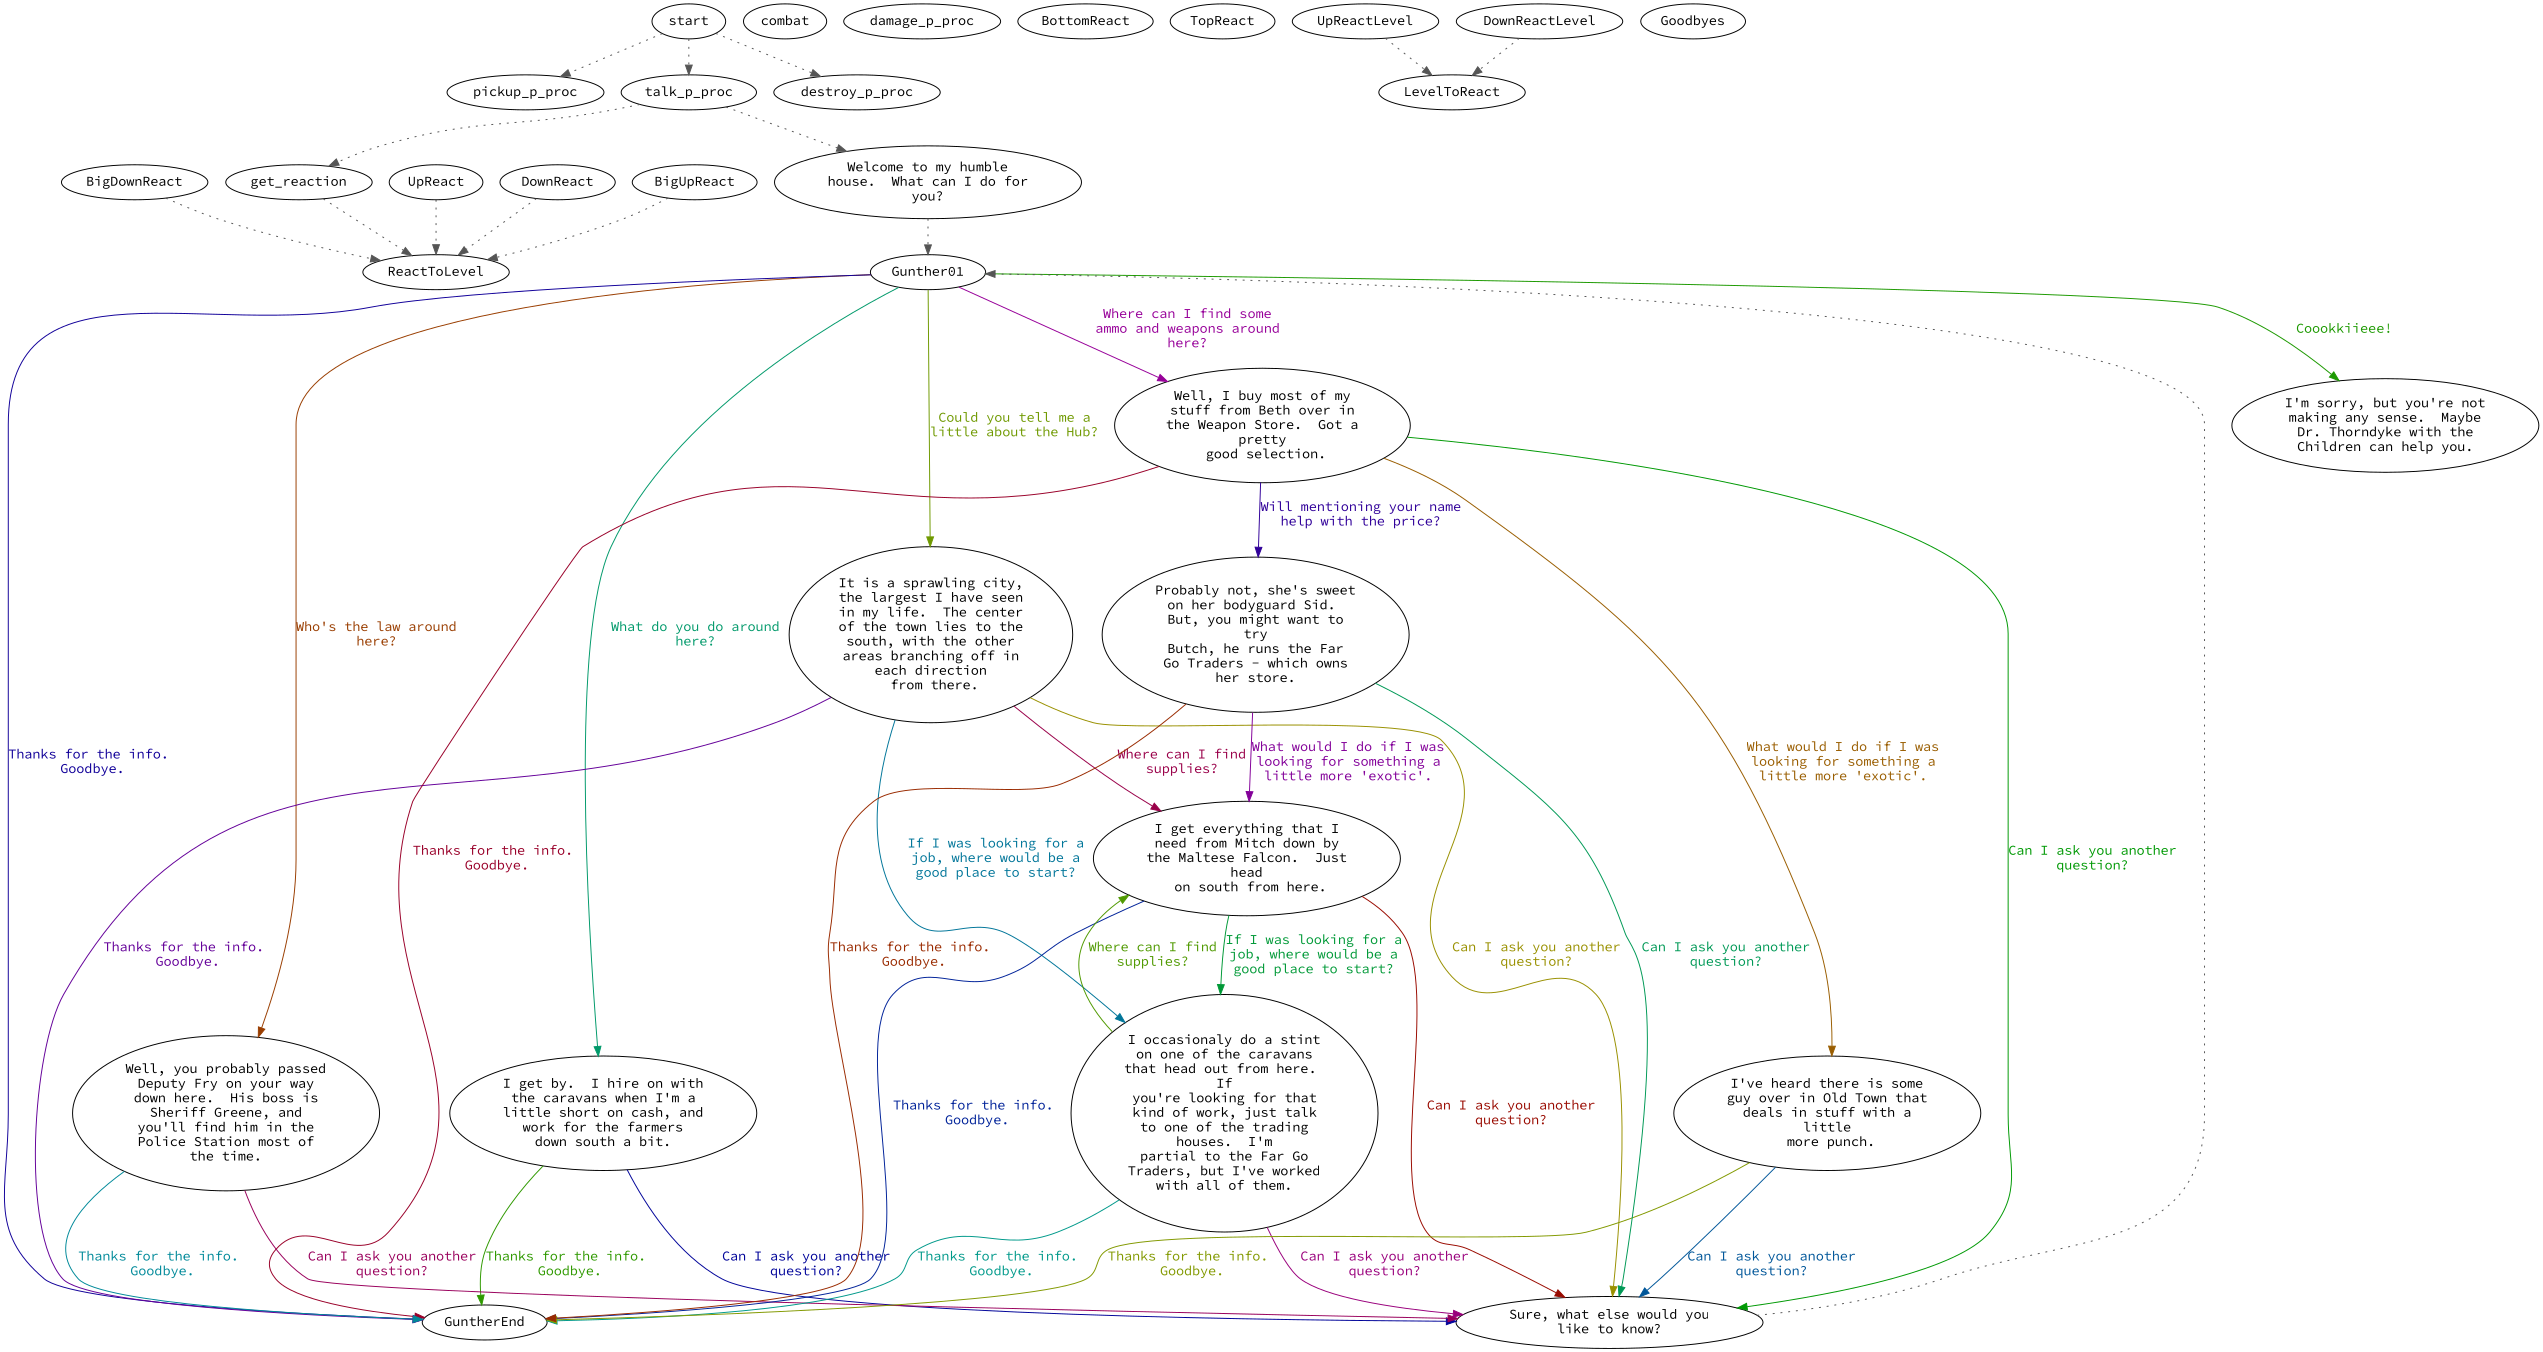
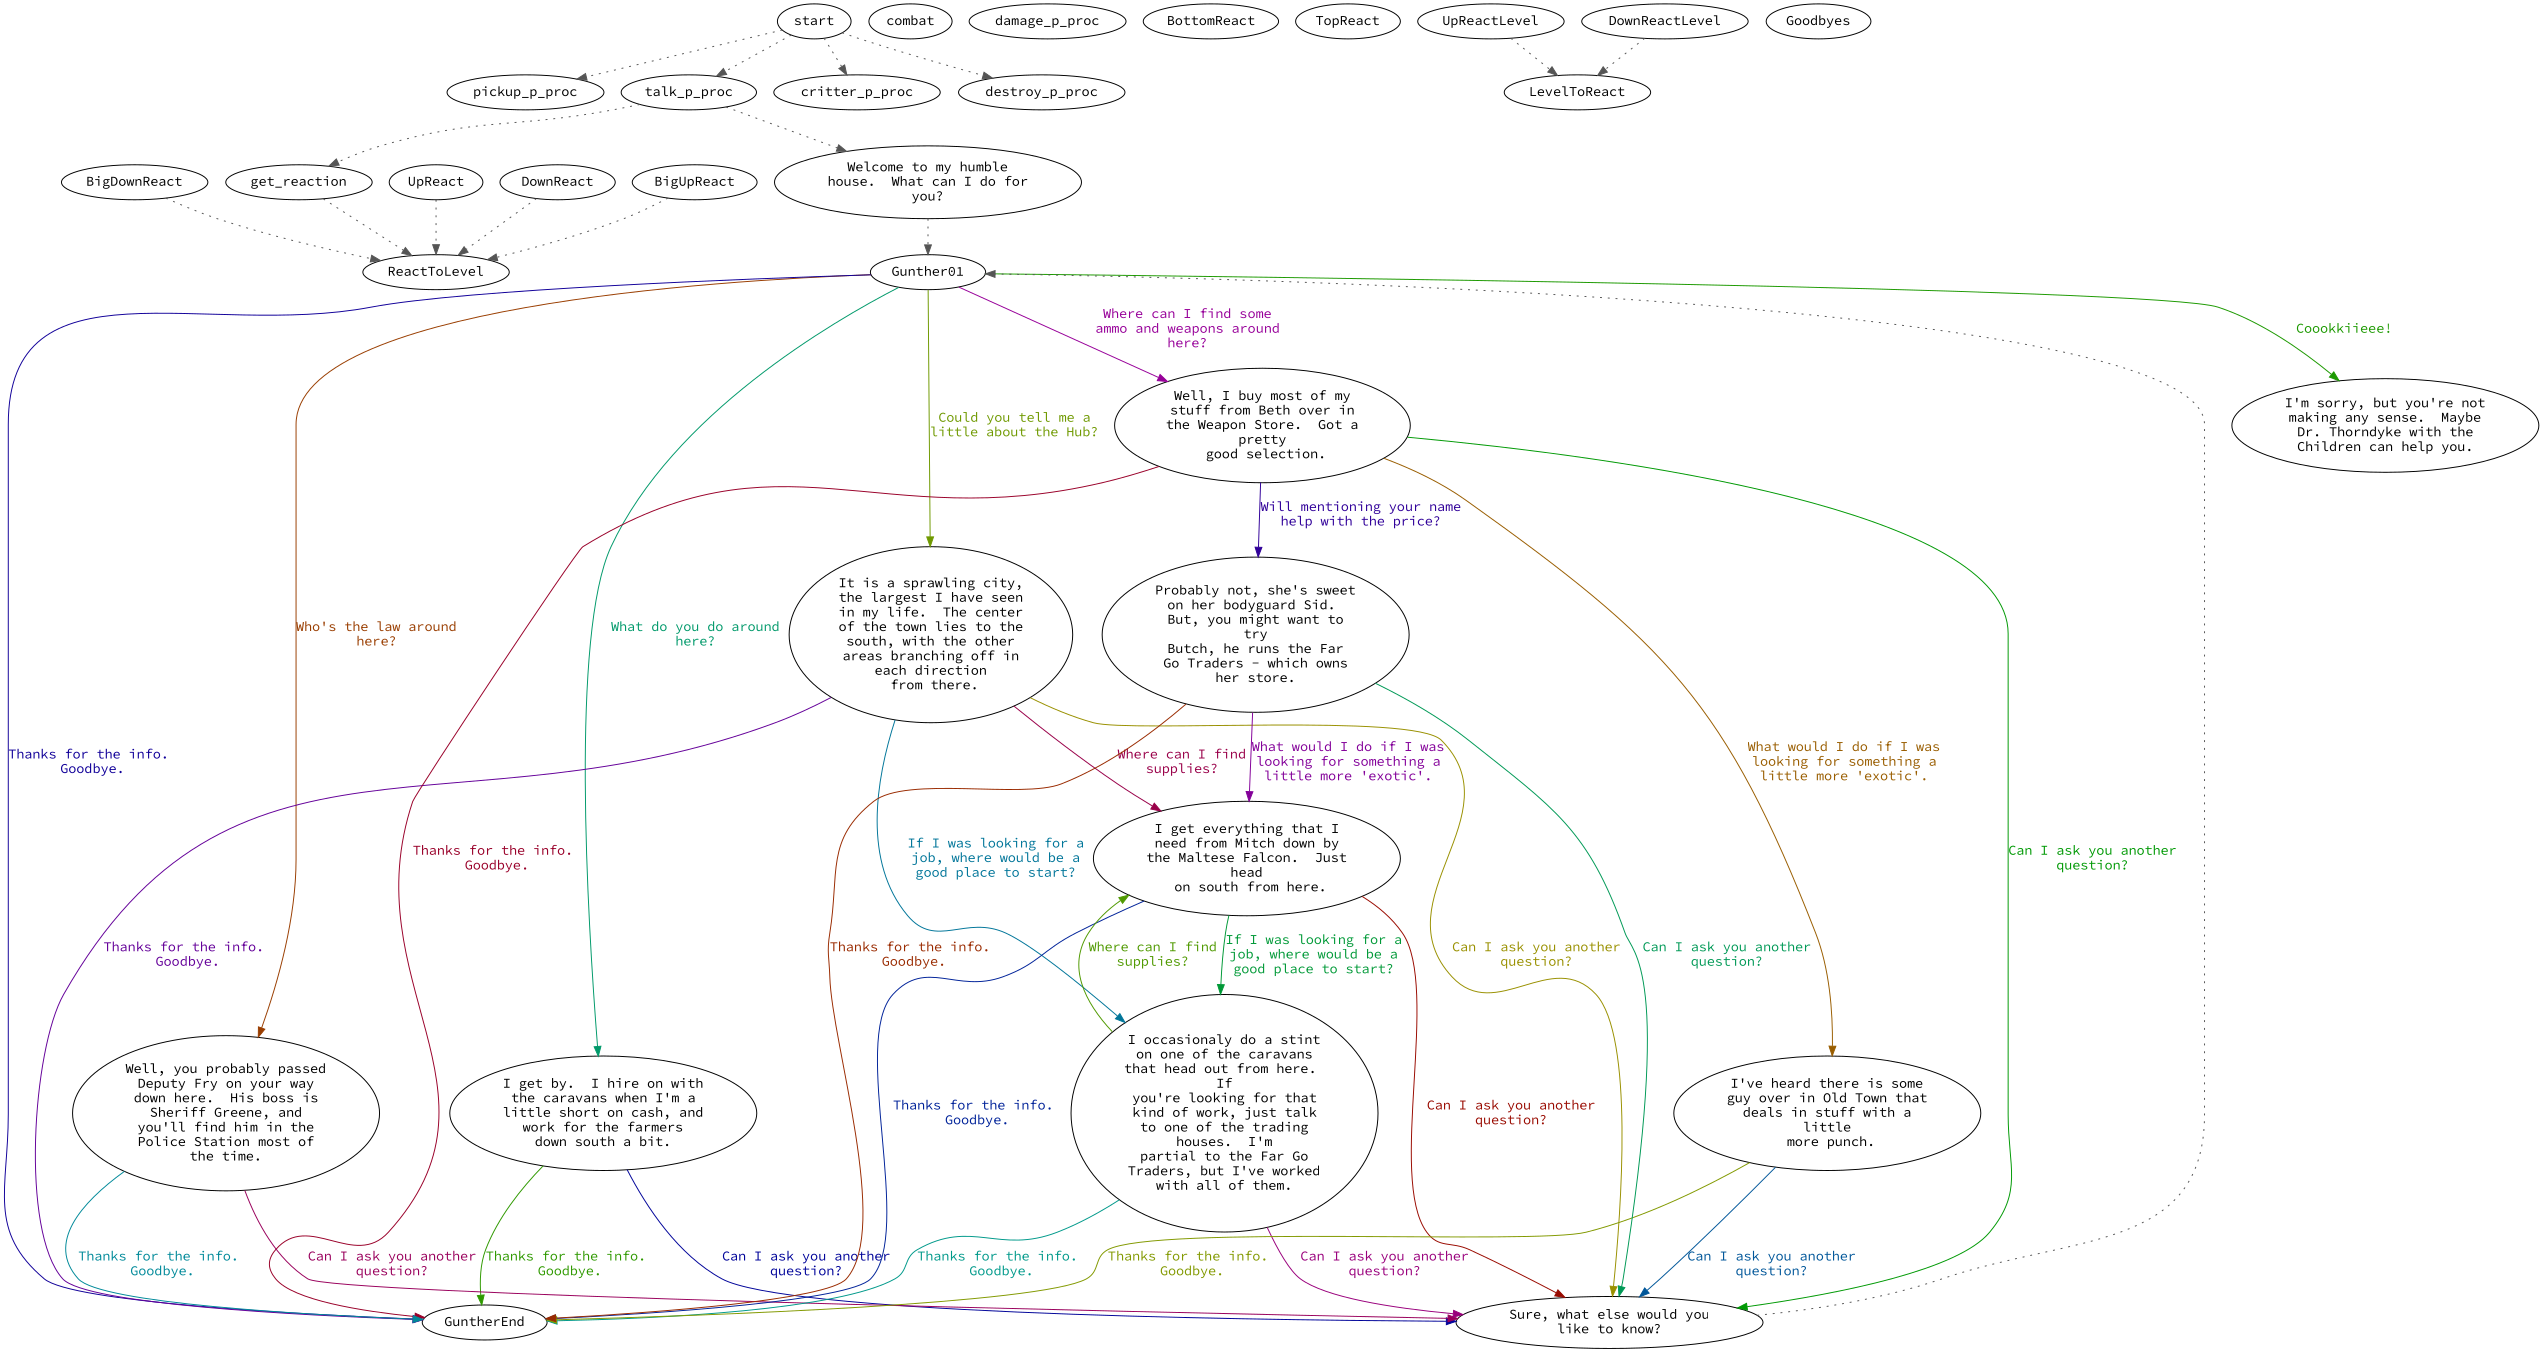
none -> (857, 92)
